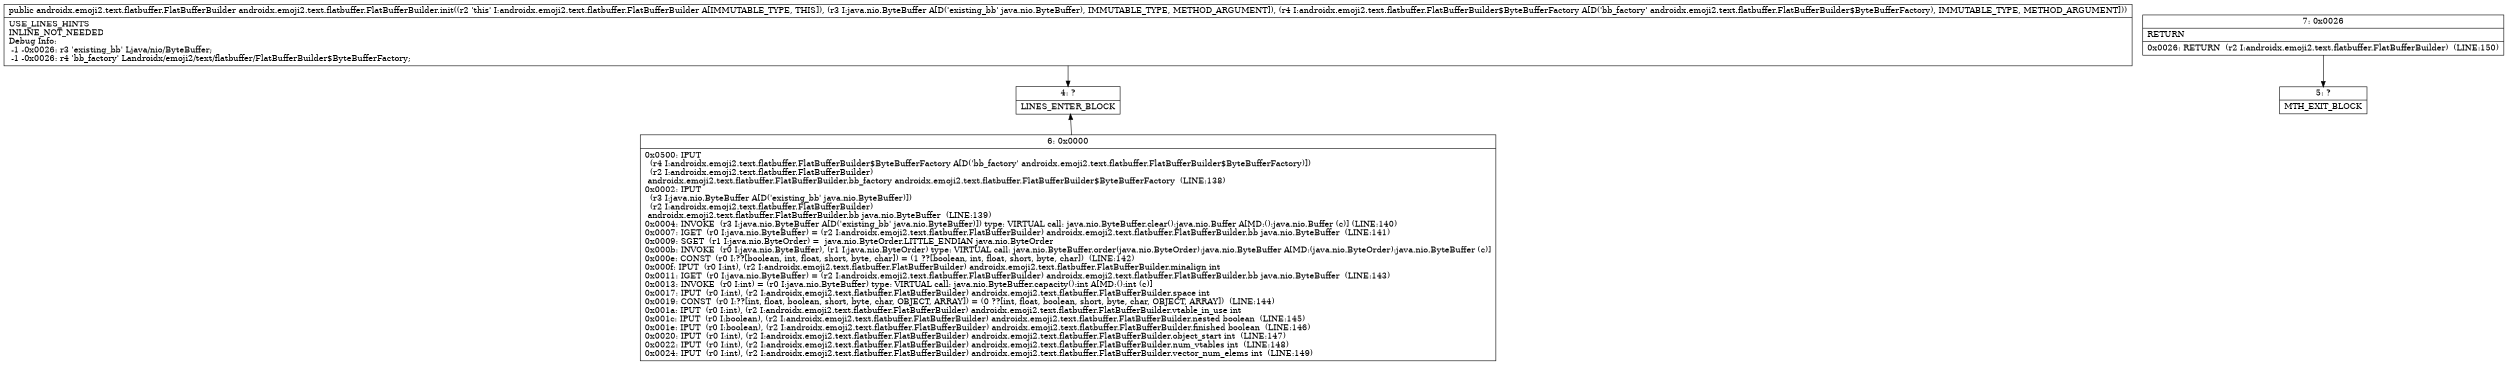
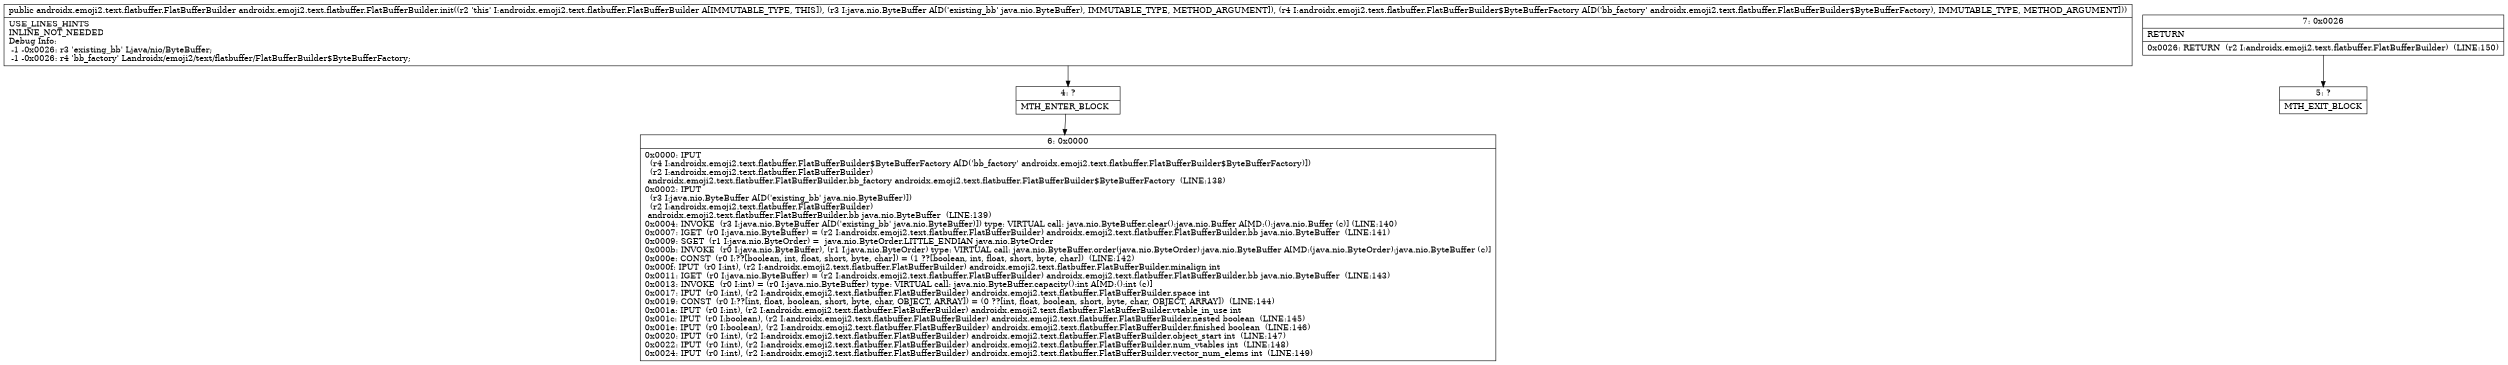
(1068, 107) -> (1065, 107)
(1071, 127) -> (1065, 122)
(676, 155) -> (676, 155)
